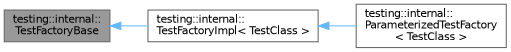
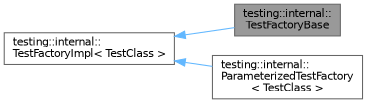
(134, 26) -> (210, 31)
